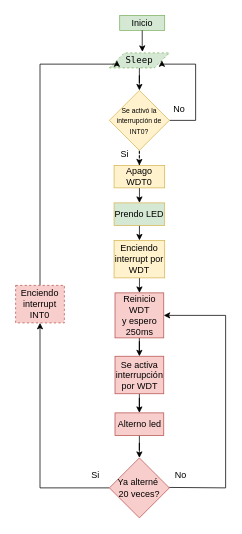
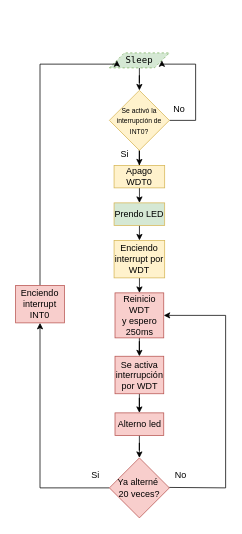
(142, 23) -> none
(142, 38) -> none
(139, 152) -> (139, 152)
(40, 304) -> (40, 304)
